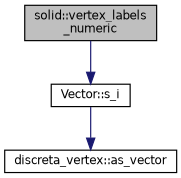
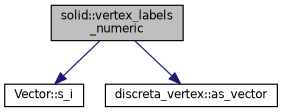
(91, 122) -> (153, 58)
